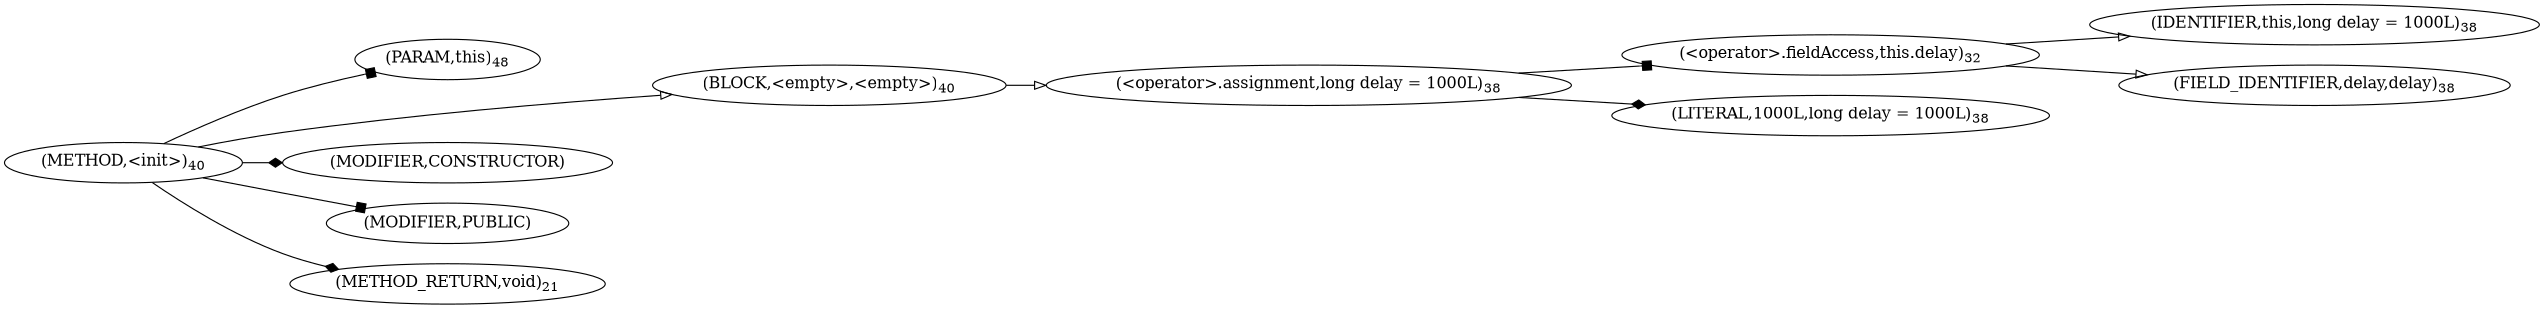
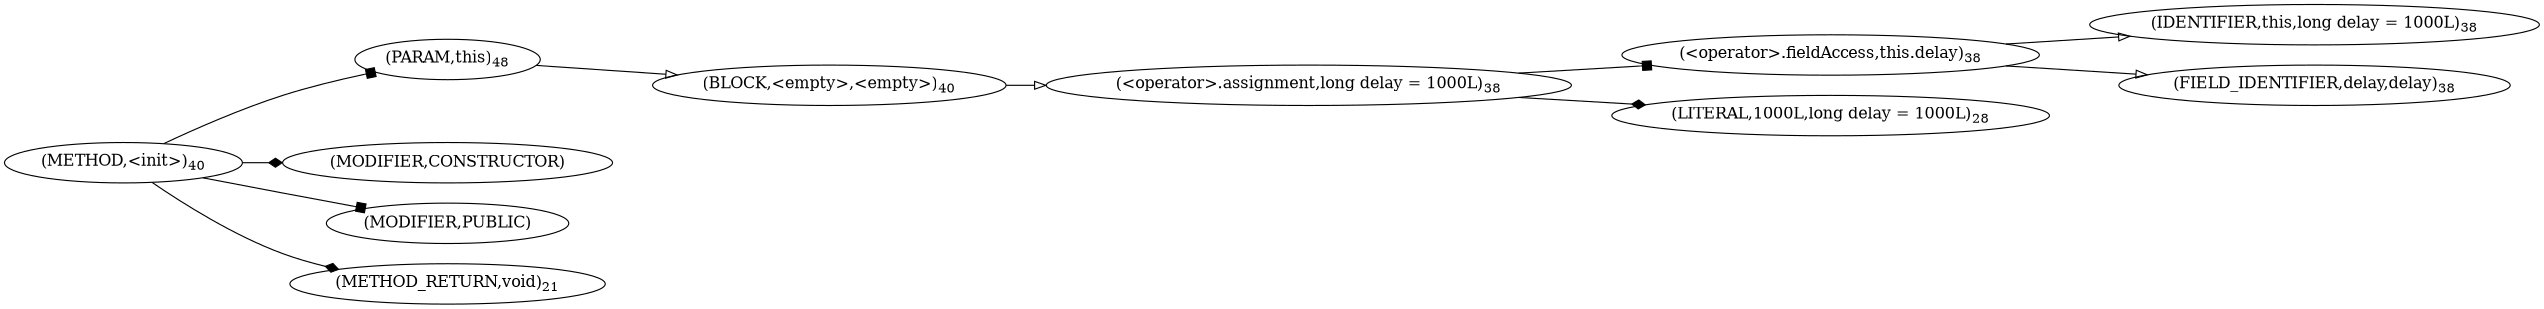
(1973, 53) -> (1973, 53)
(1981, 114) -> (1981, 114)
(429, 115) -> (601, 70)
